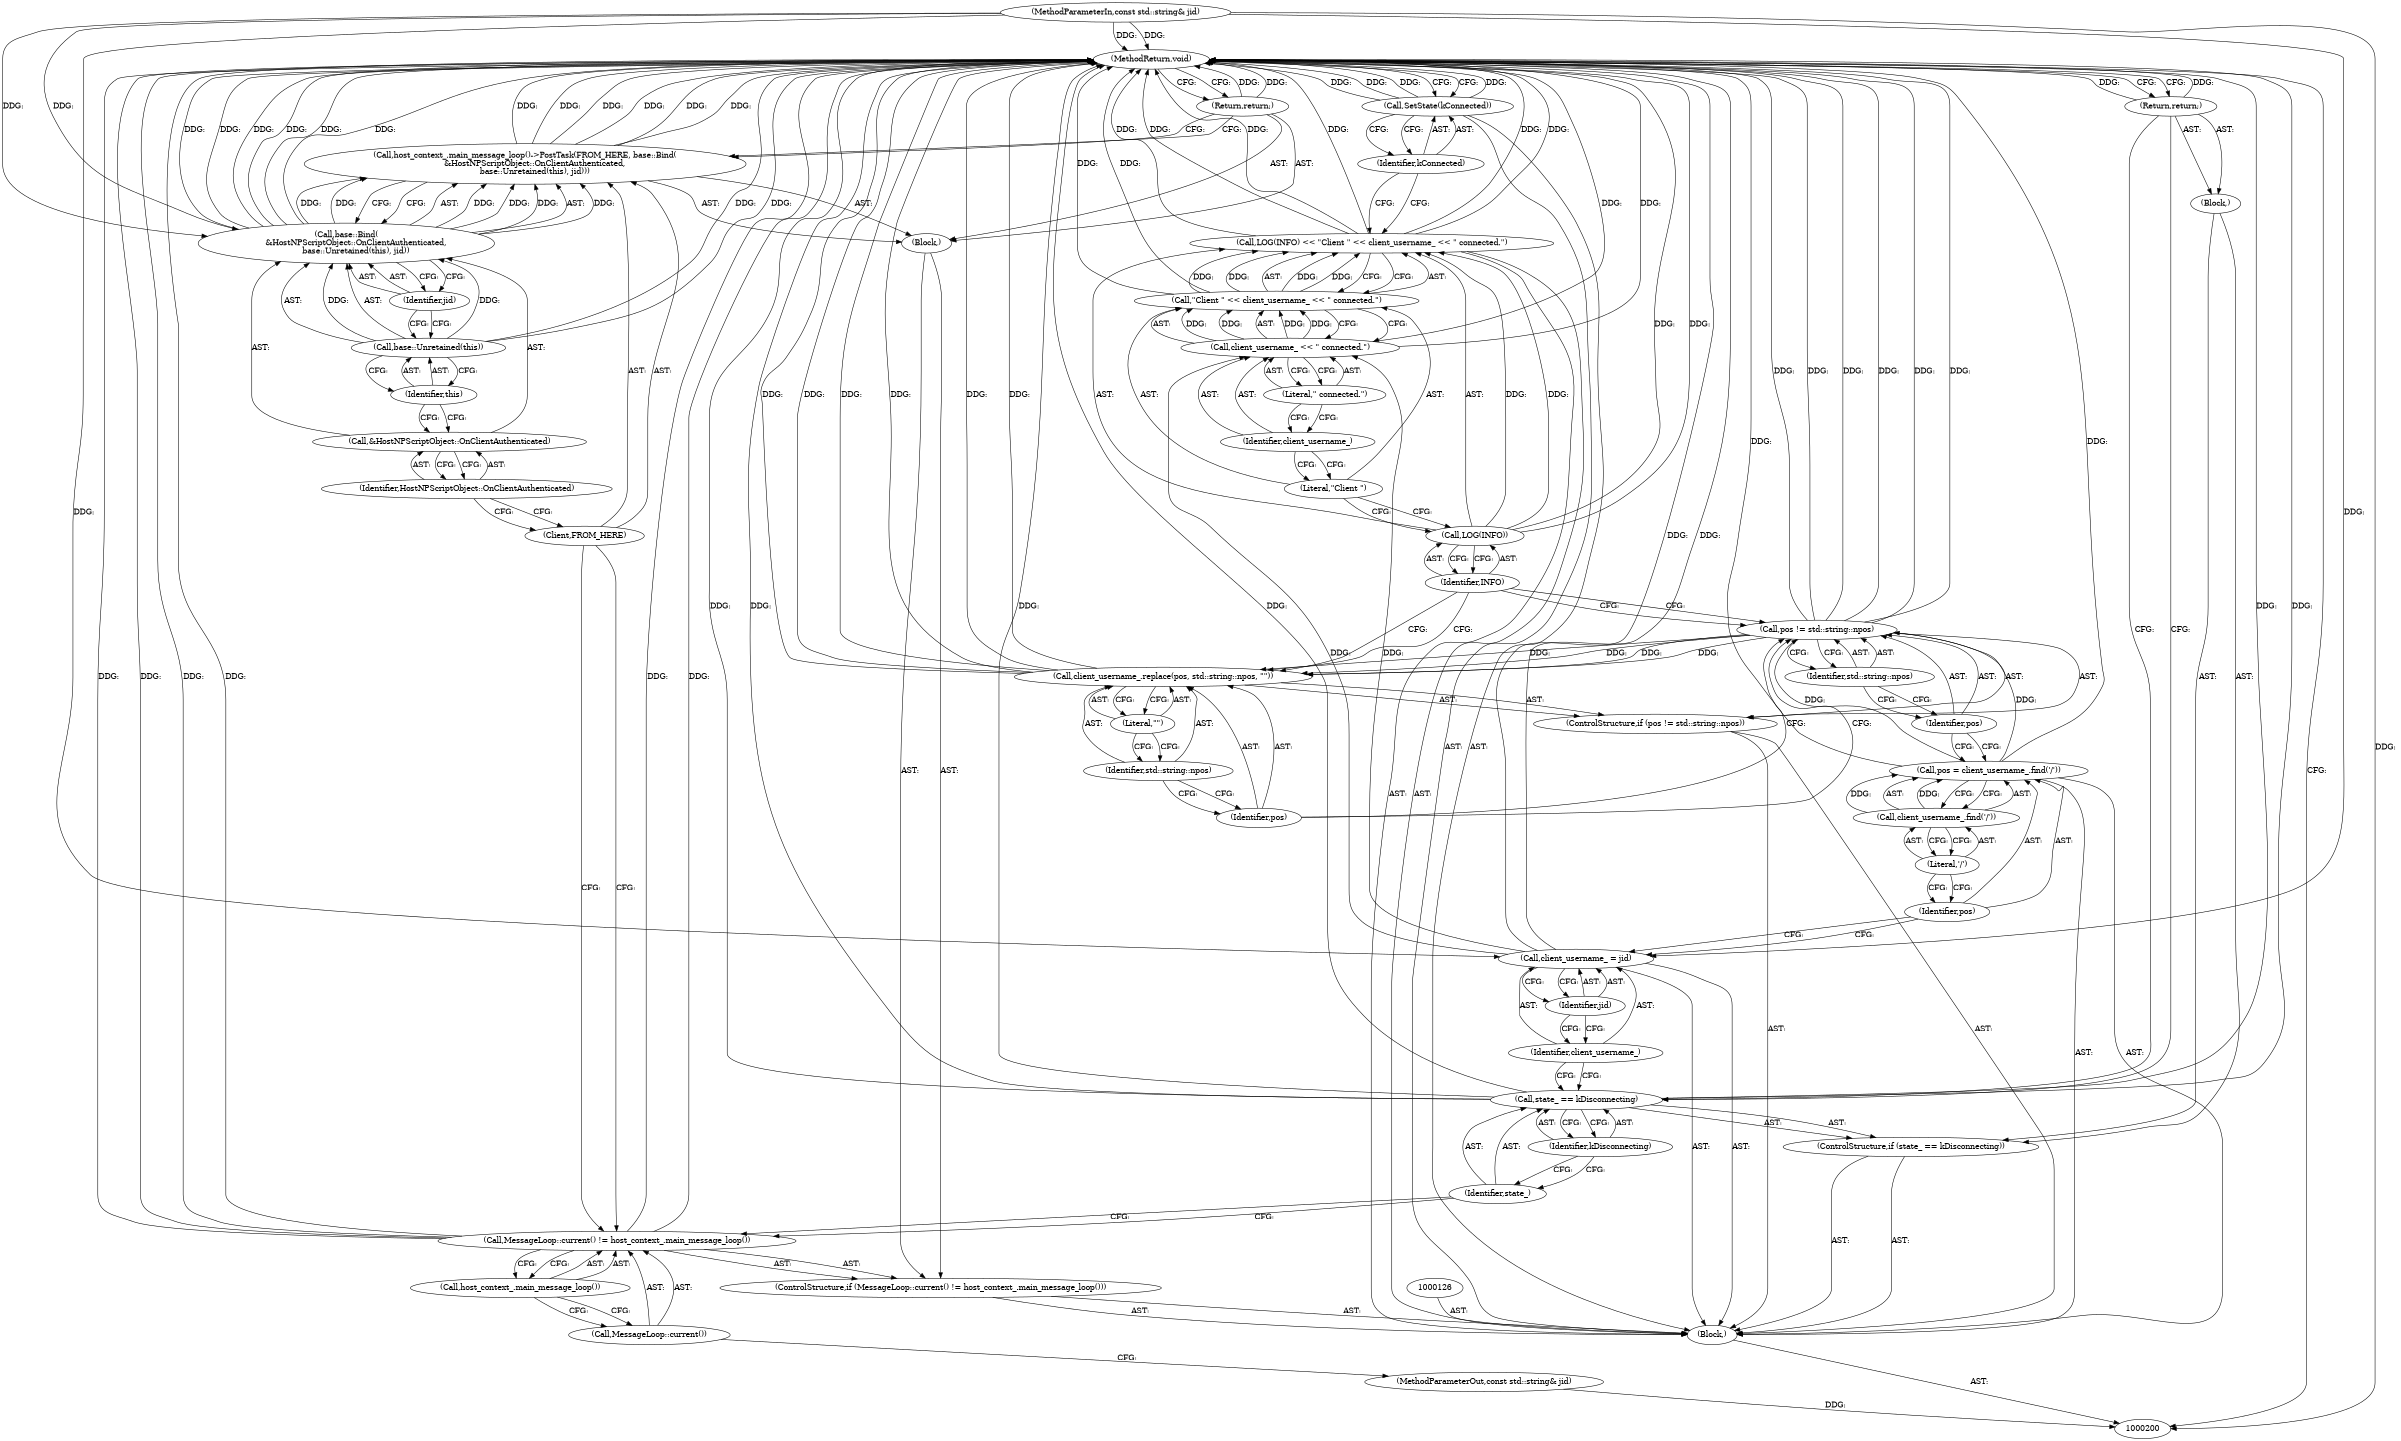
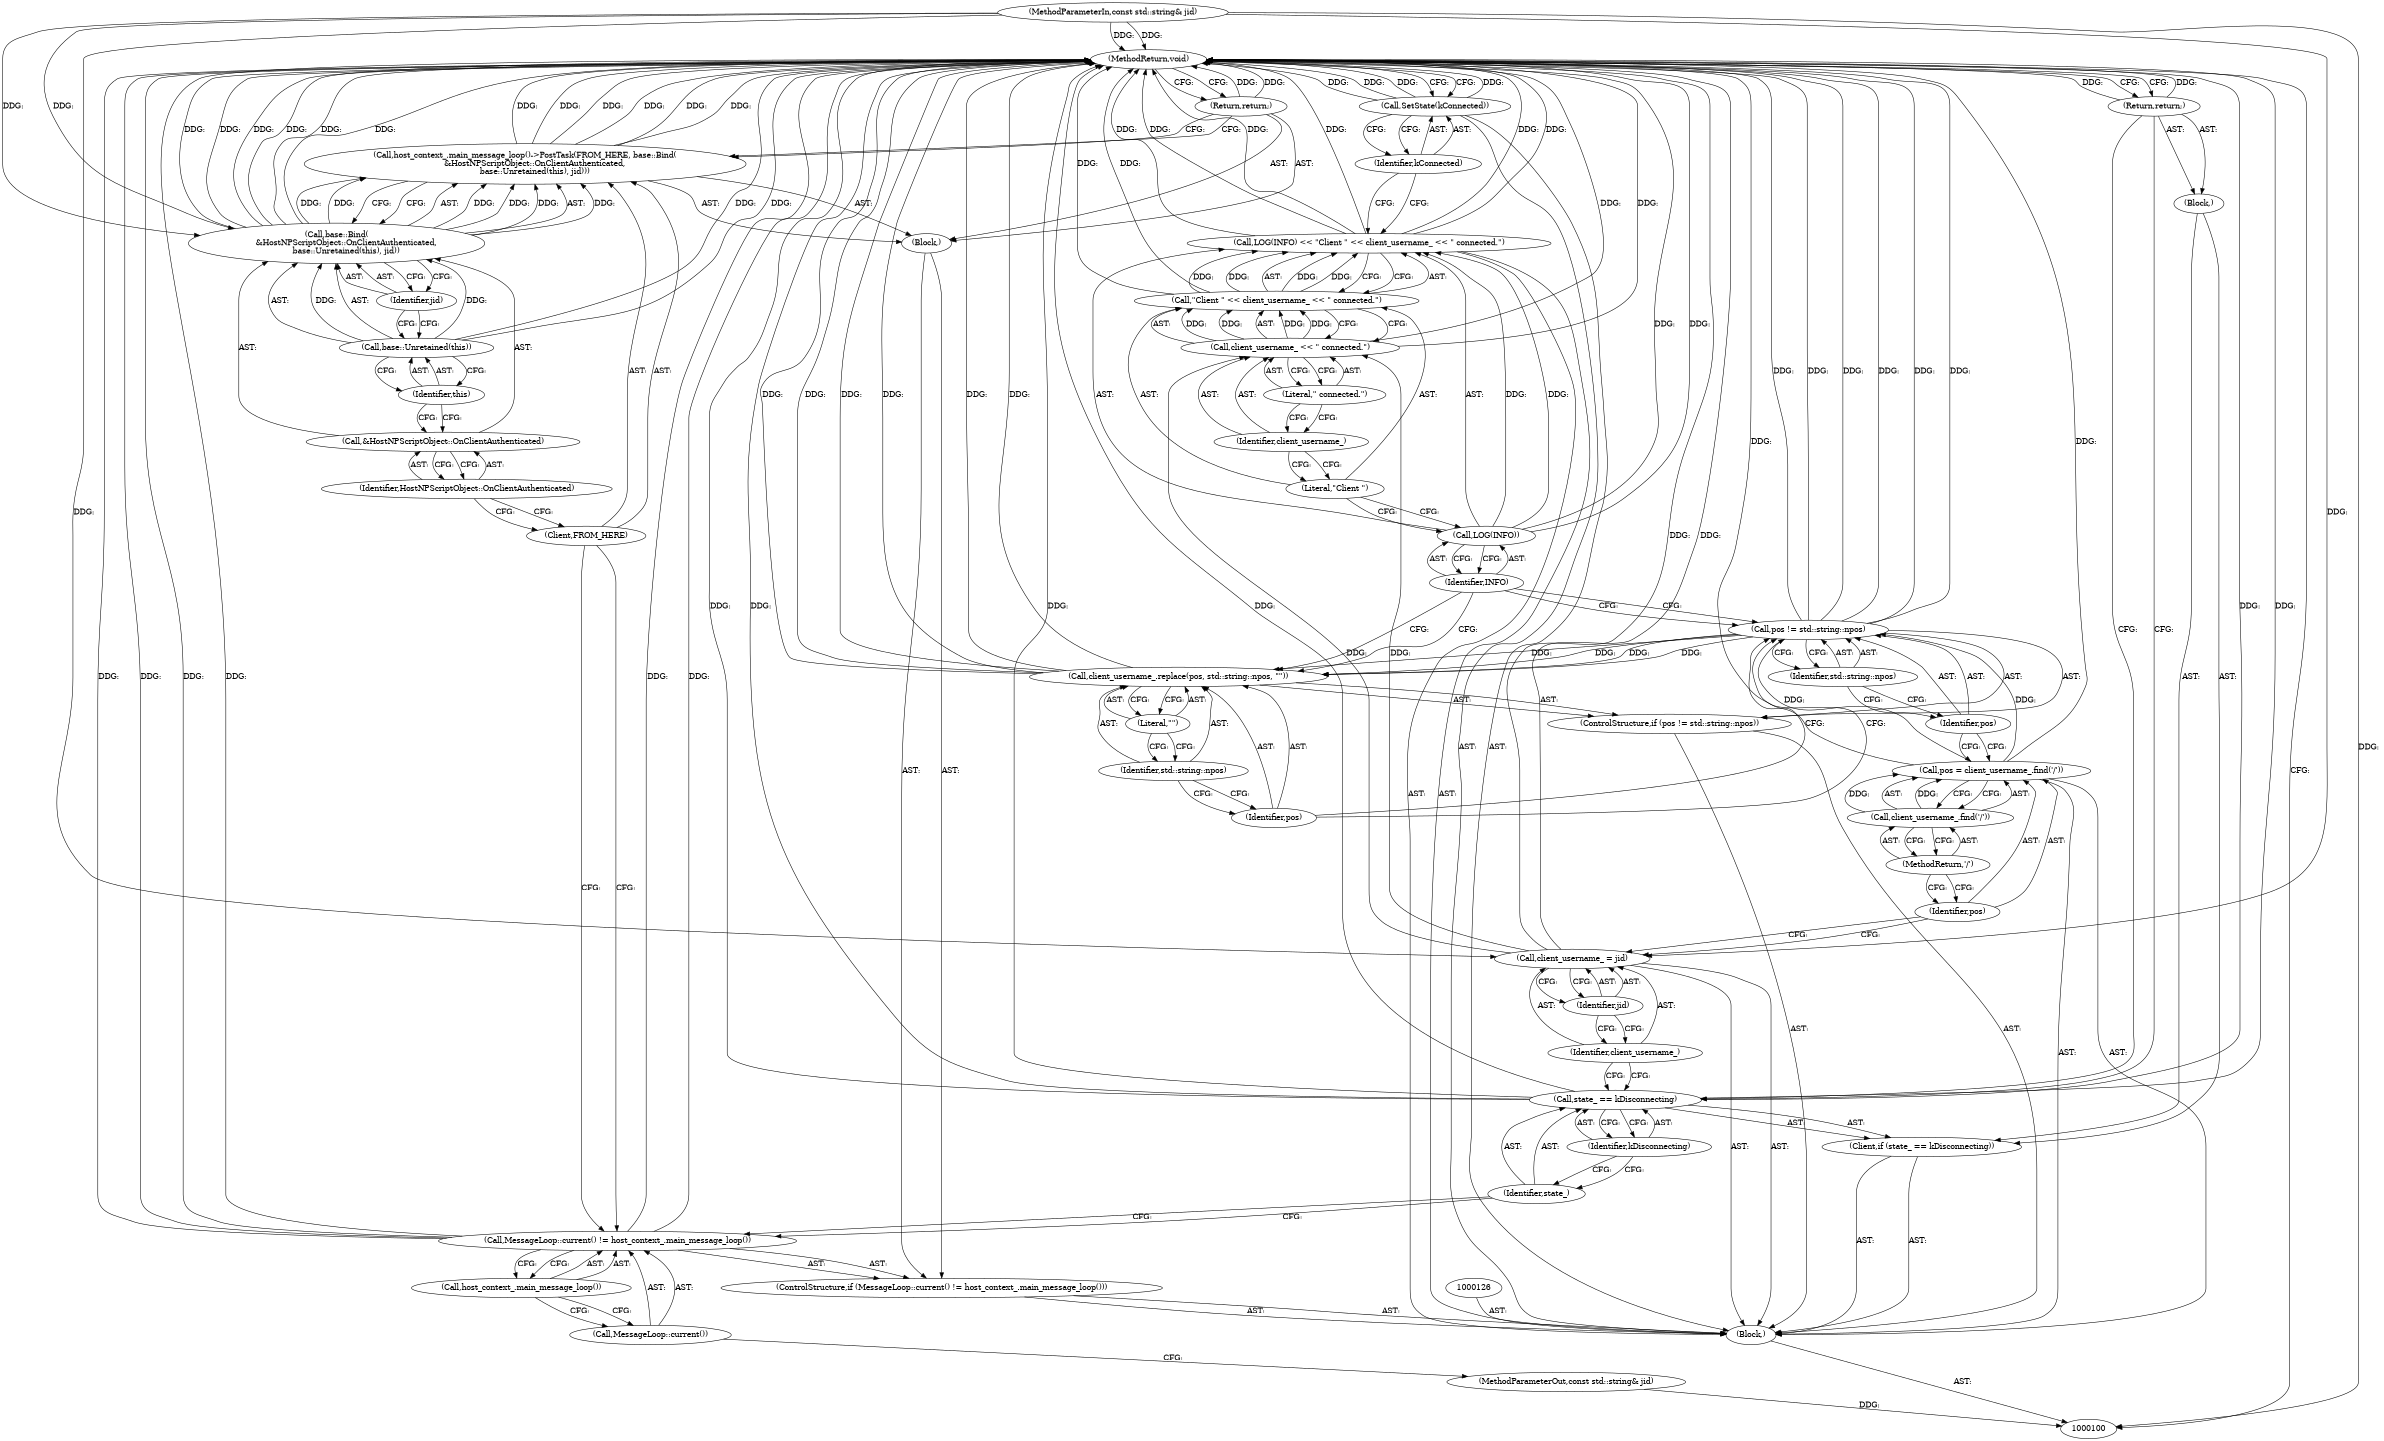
(1947, 865) -> (1938, 865)
(1911, 1147) -> (1922, 1147)
(2143, 1429) -> (2089, 1429)
